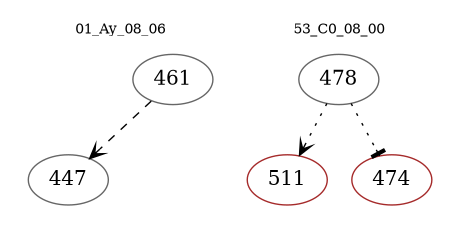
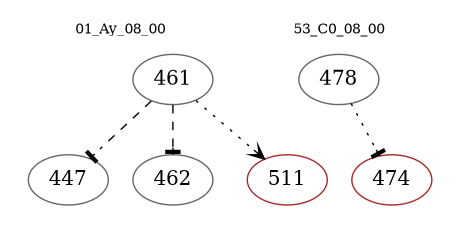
(121, 30) -> (121, 30)
(317, 123) -> (215, 117)
(126, 125) -> (126, 125)
none -> (173, 180)
